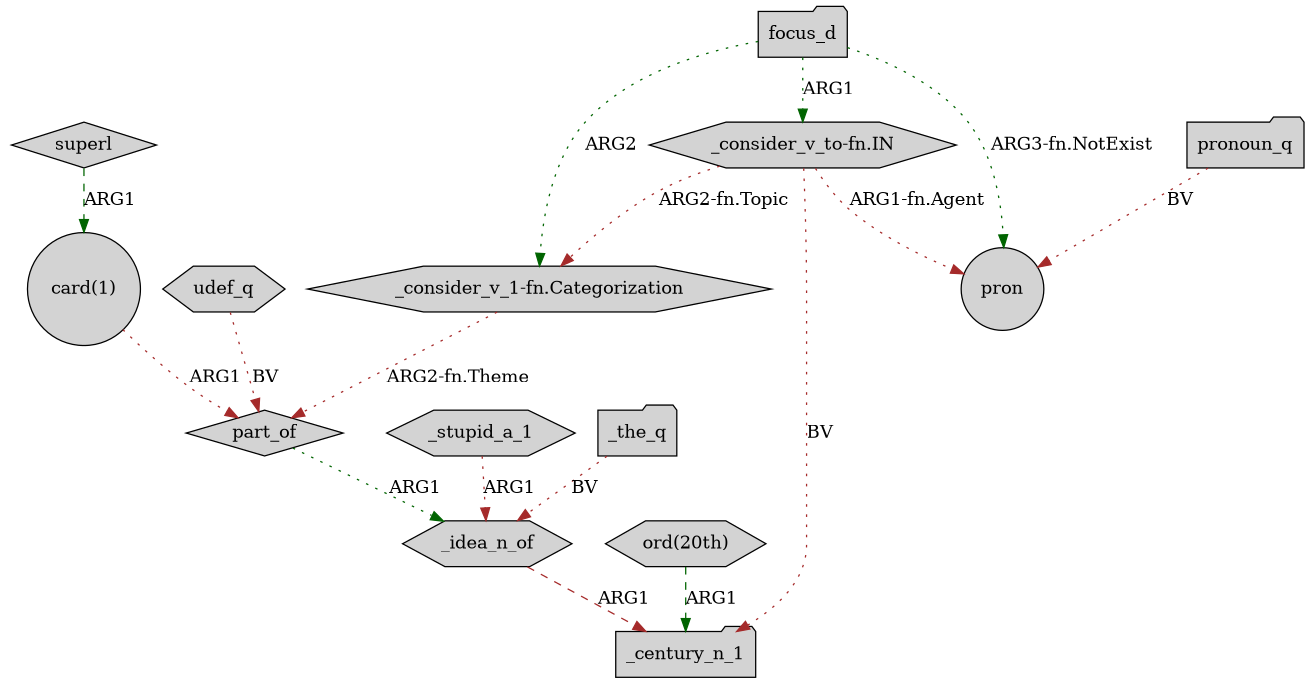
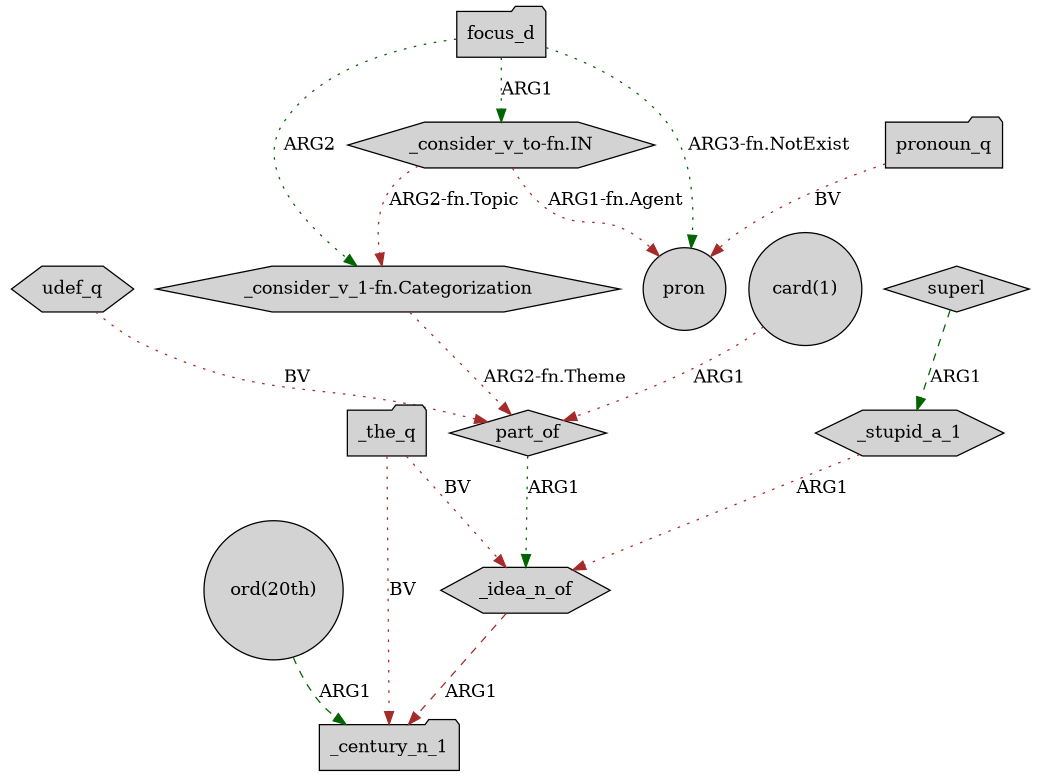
(84, 194) -> (936, 354)
(807, 408) -> (388, 584)
(686, 544) -> (274, 590)
